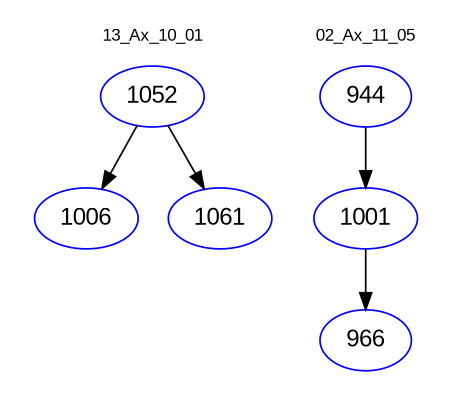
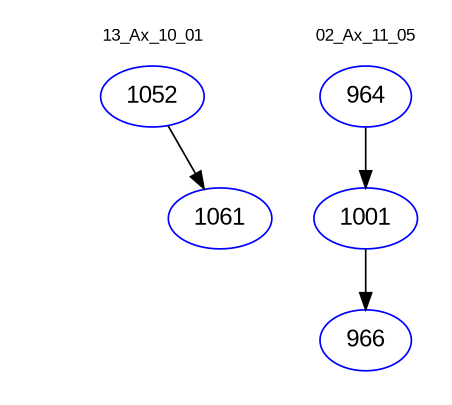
(366, 97) -> (366, 97)
(86, 218) -> none
